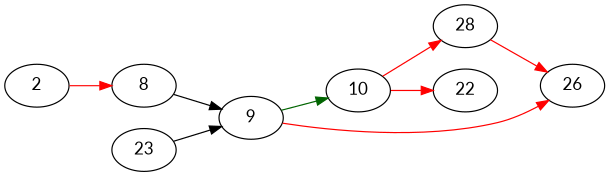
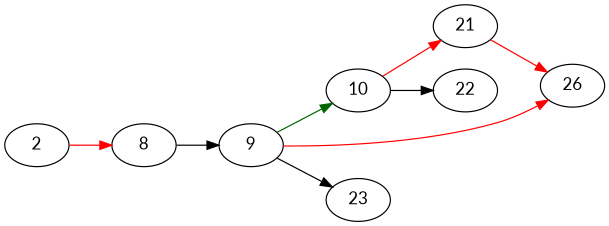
(465, 26) -> (465, 26)
(406, 90) -> (406, 90)
(192, 136) -> (299, 170)
